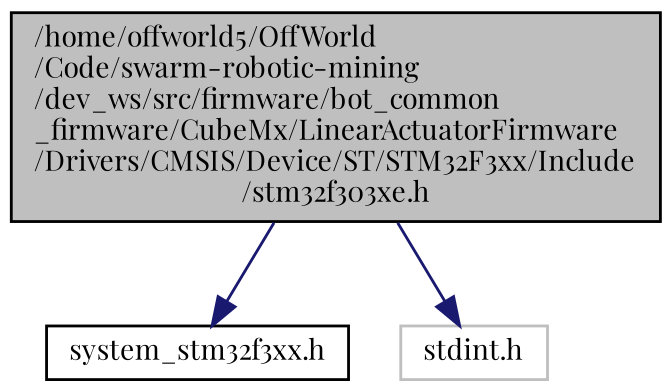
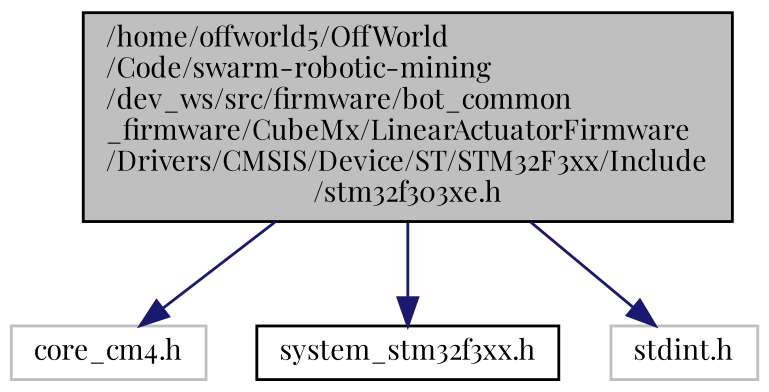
none -> (109, 353)
